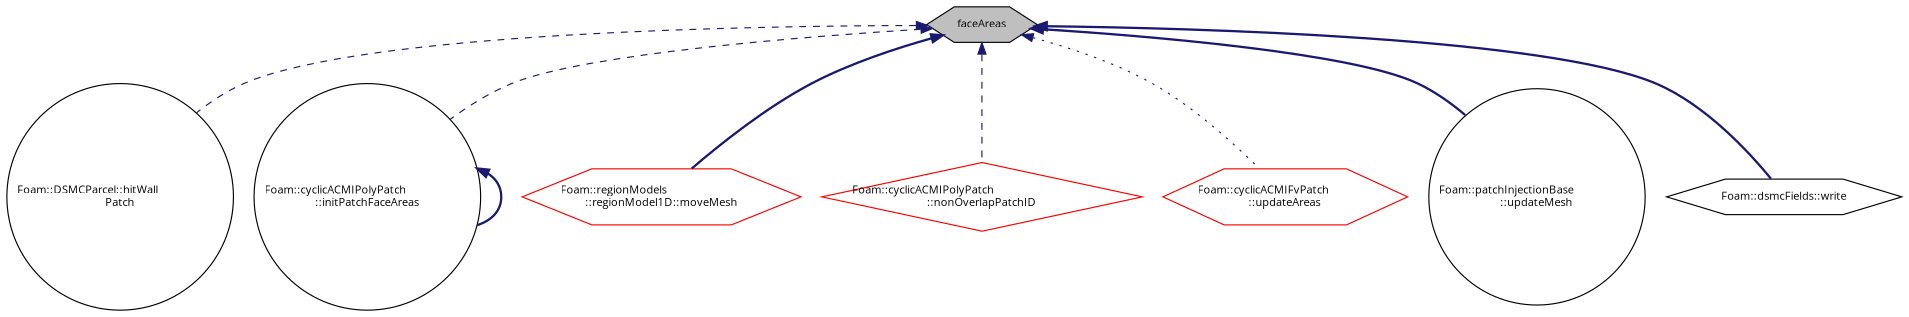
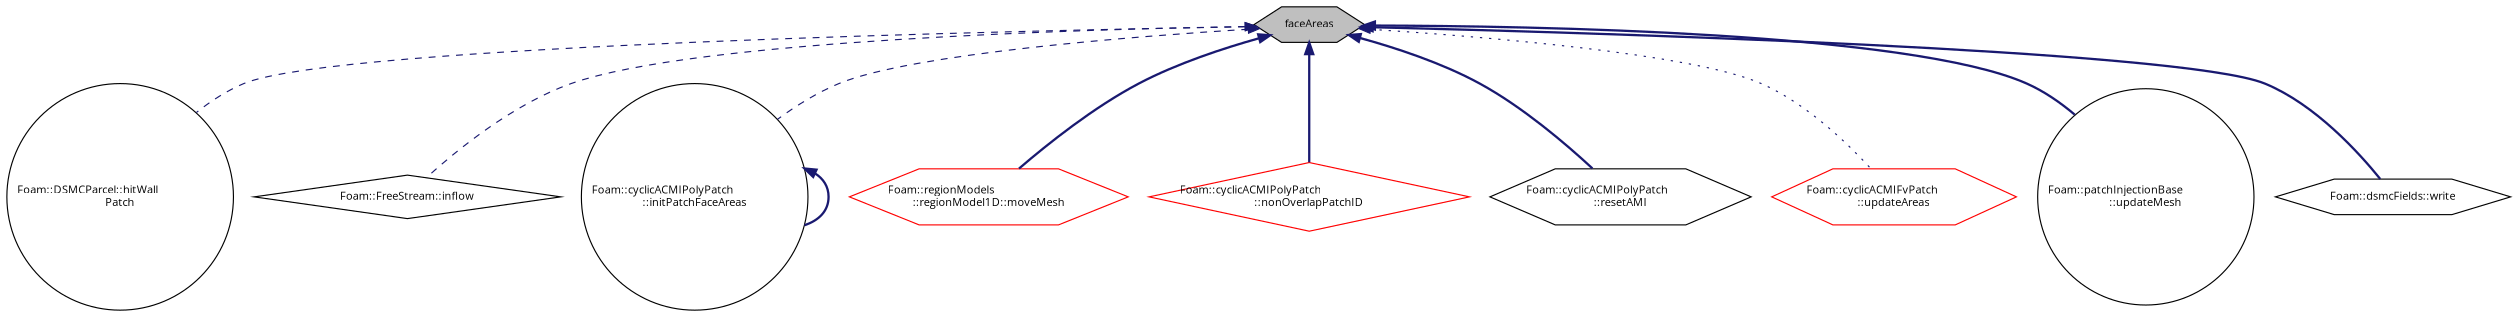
(982, 108) -> (1309, 108)
none -> (407, 197)
none -> (1621, 197)
